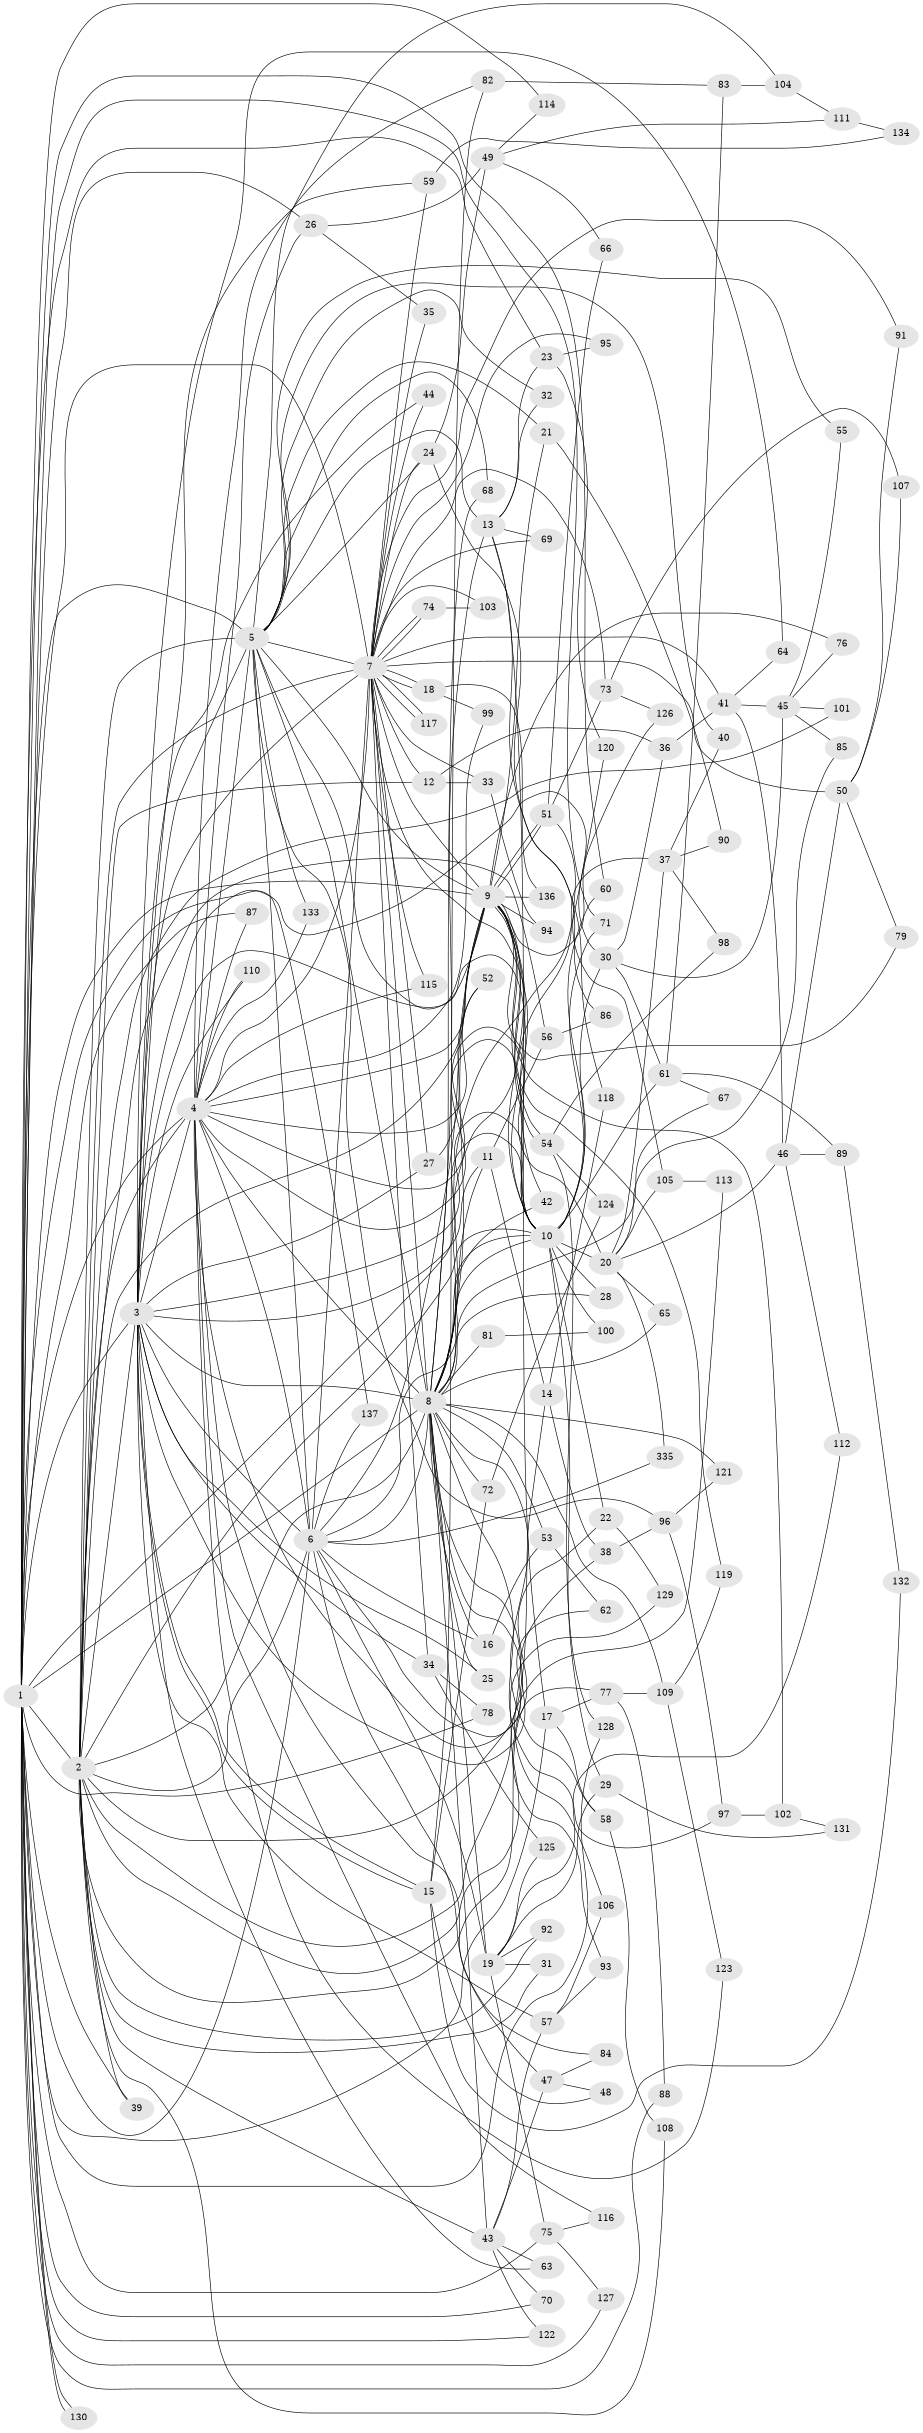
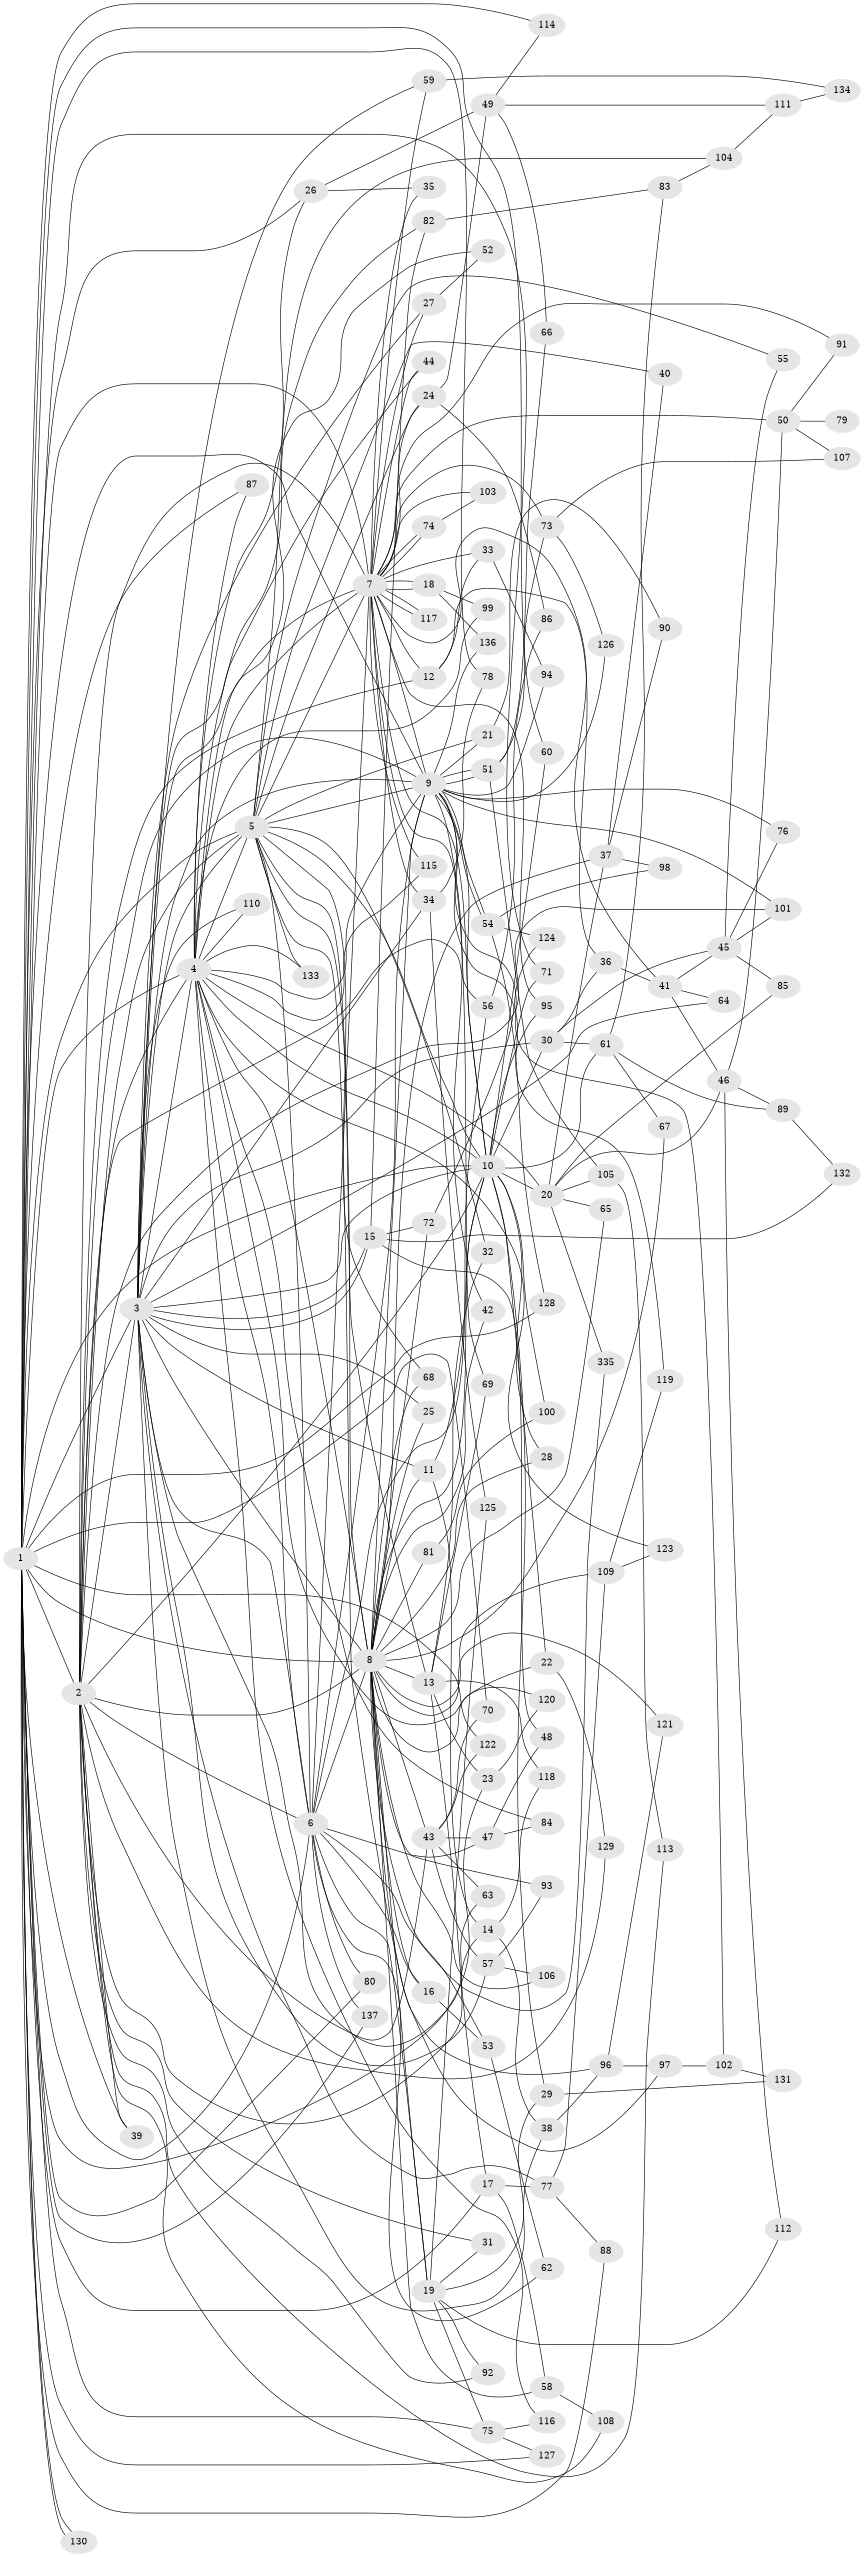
(580, 350) -> (505, 1082)
(399, 1035) -> none
(625, 1048) -> (603, 830)
none -> (370, 1982)
(363, 1991) -> (225, 1836)
